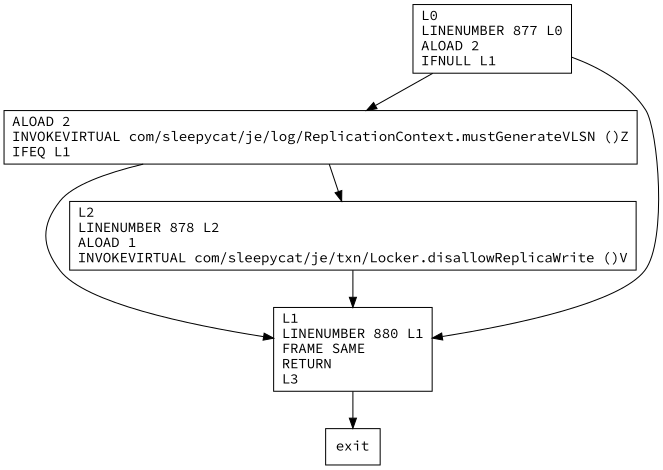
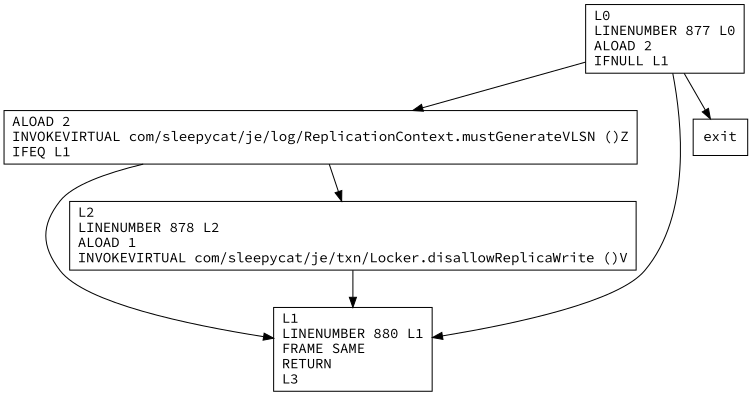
(353, 405) -> (695, 92)
